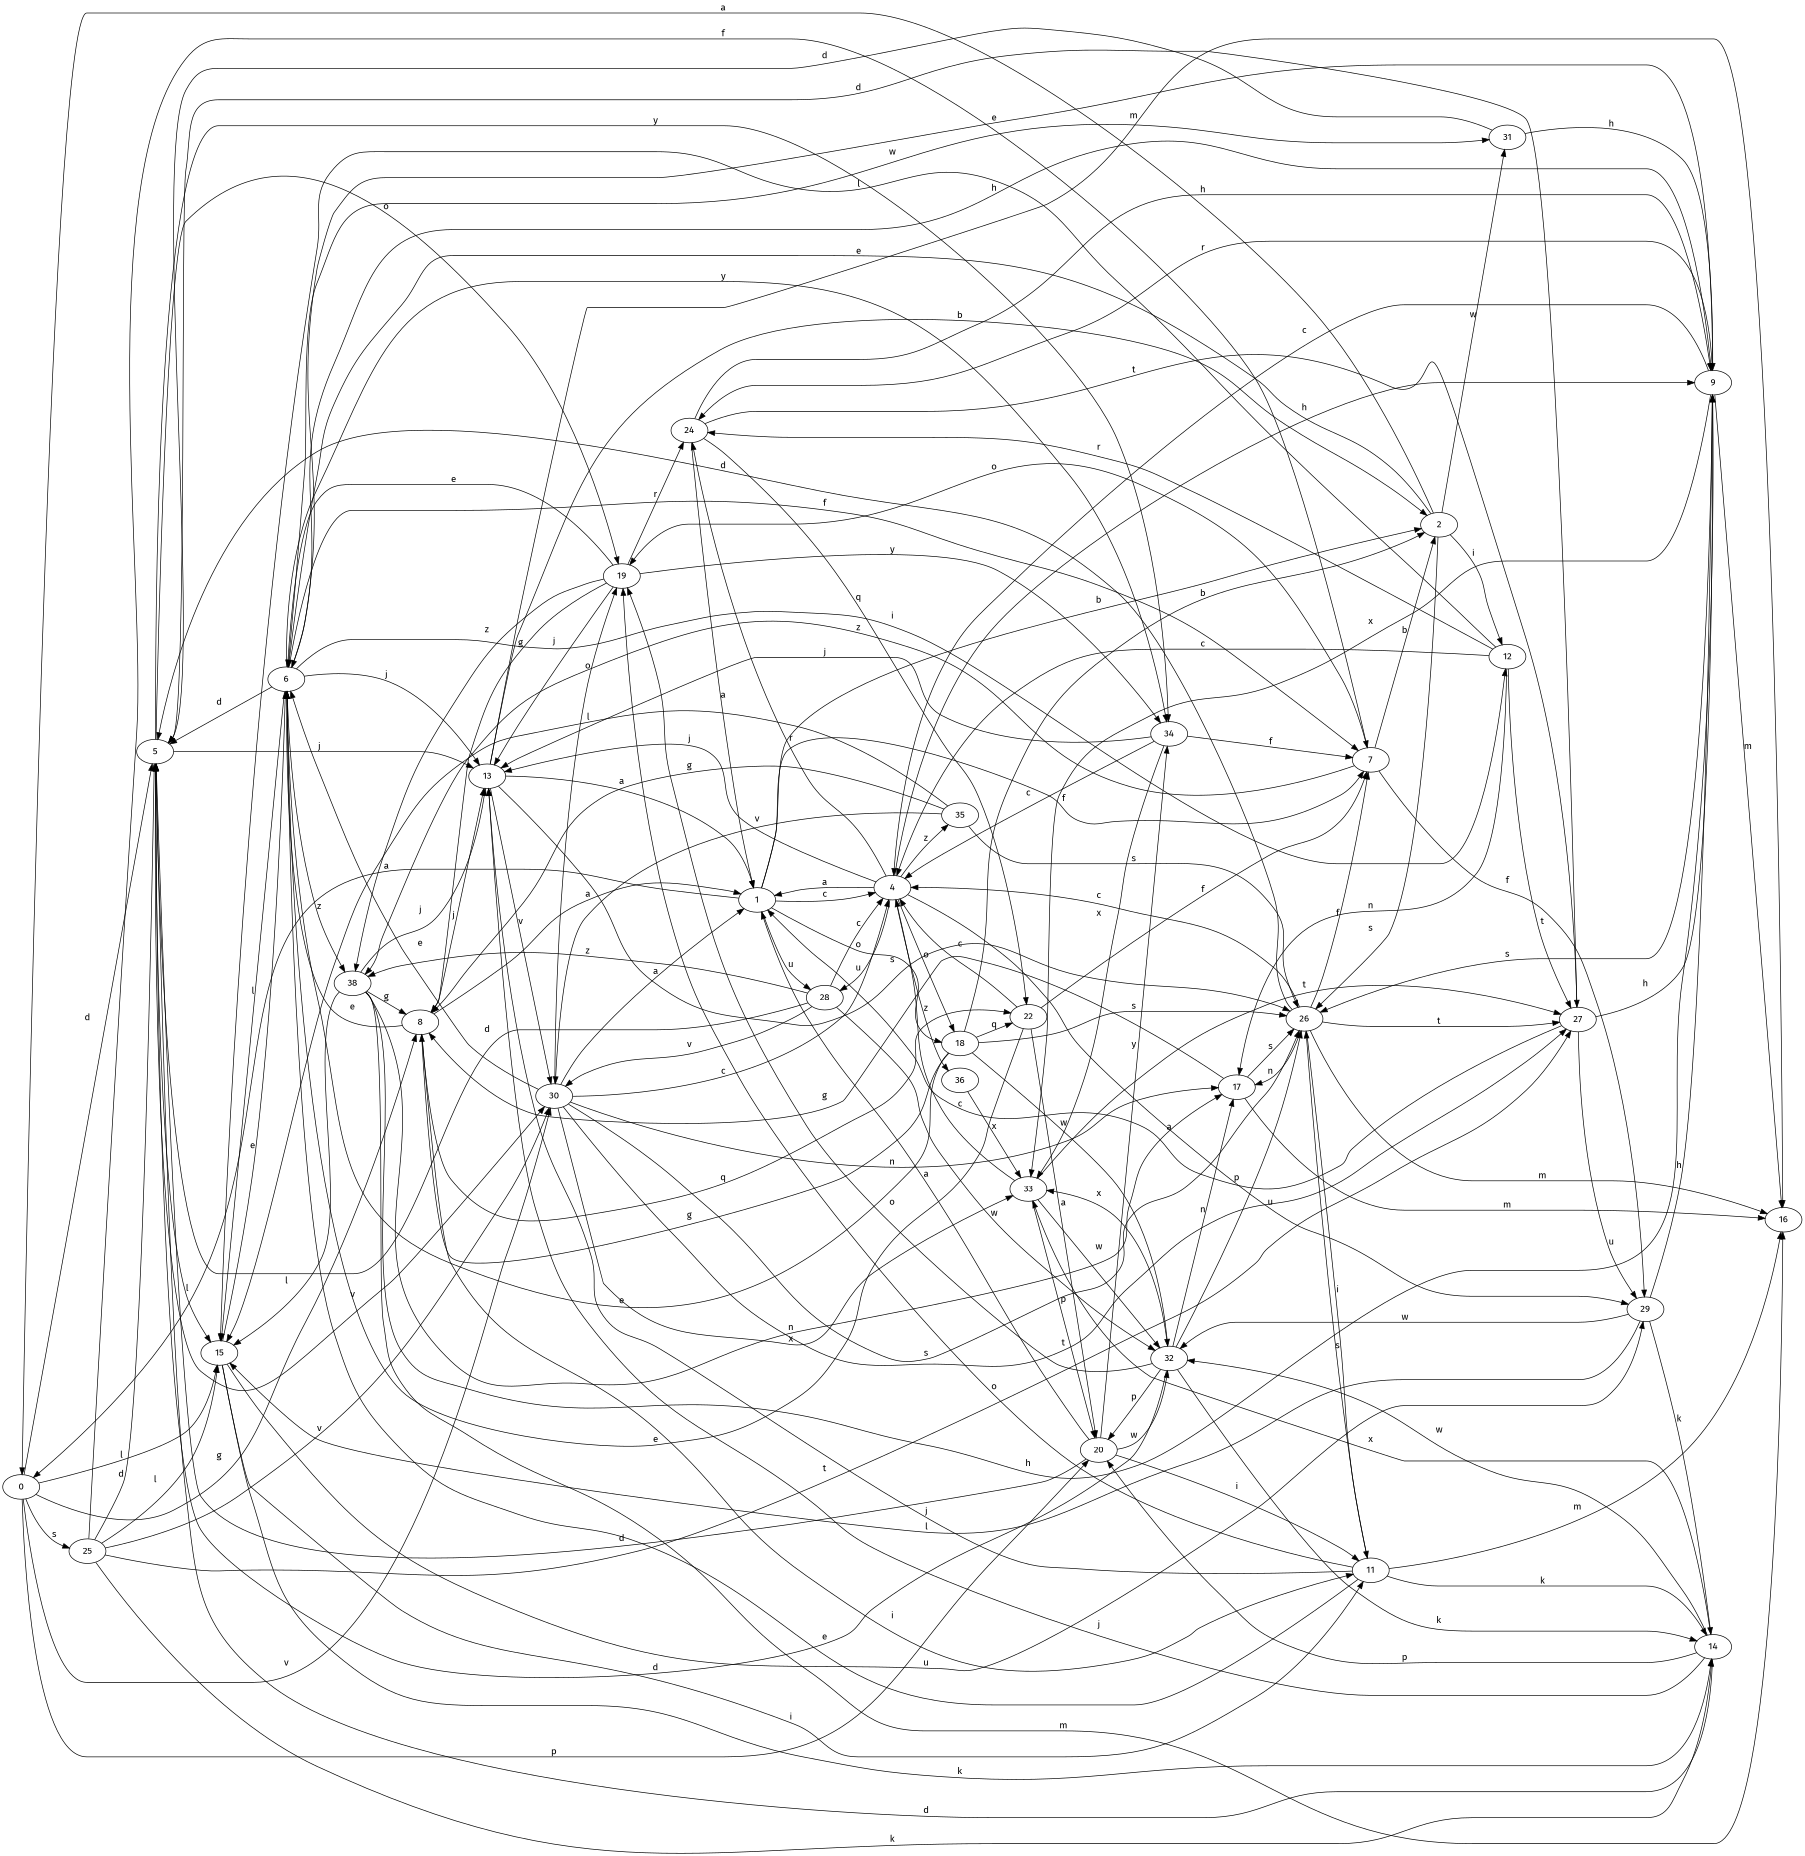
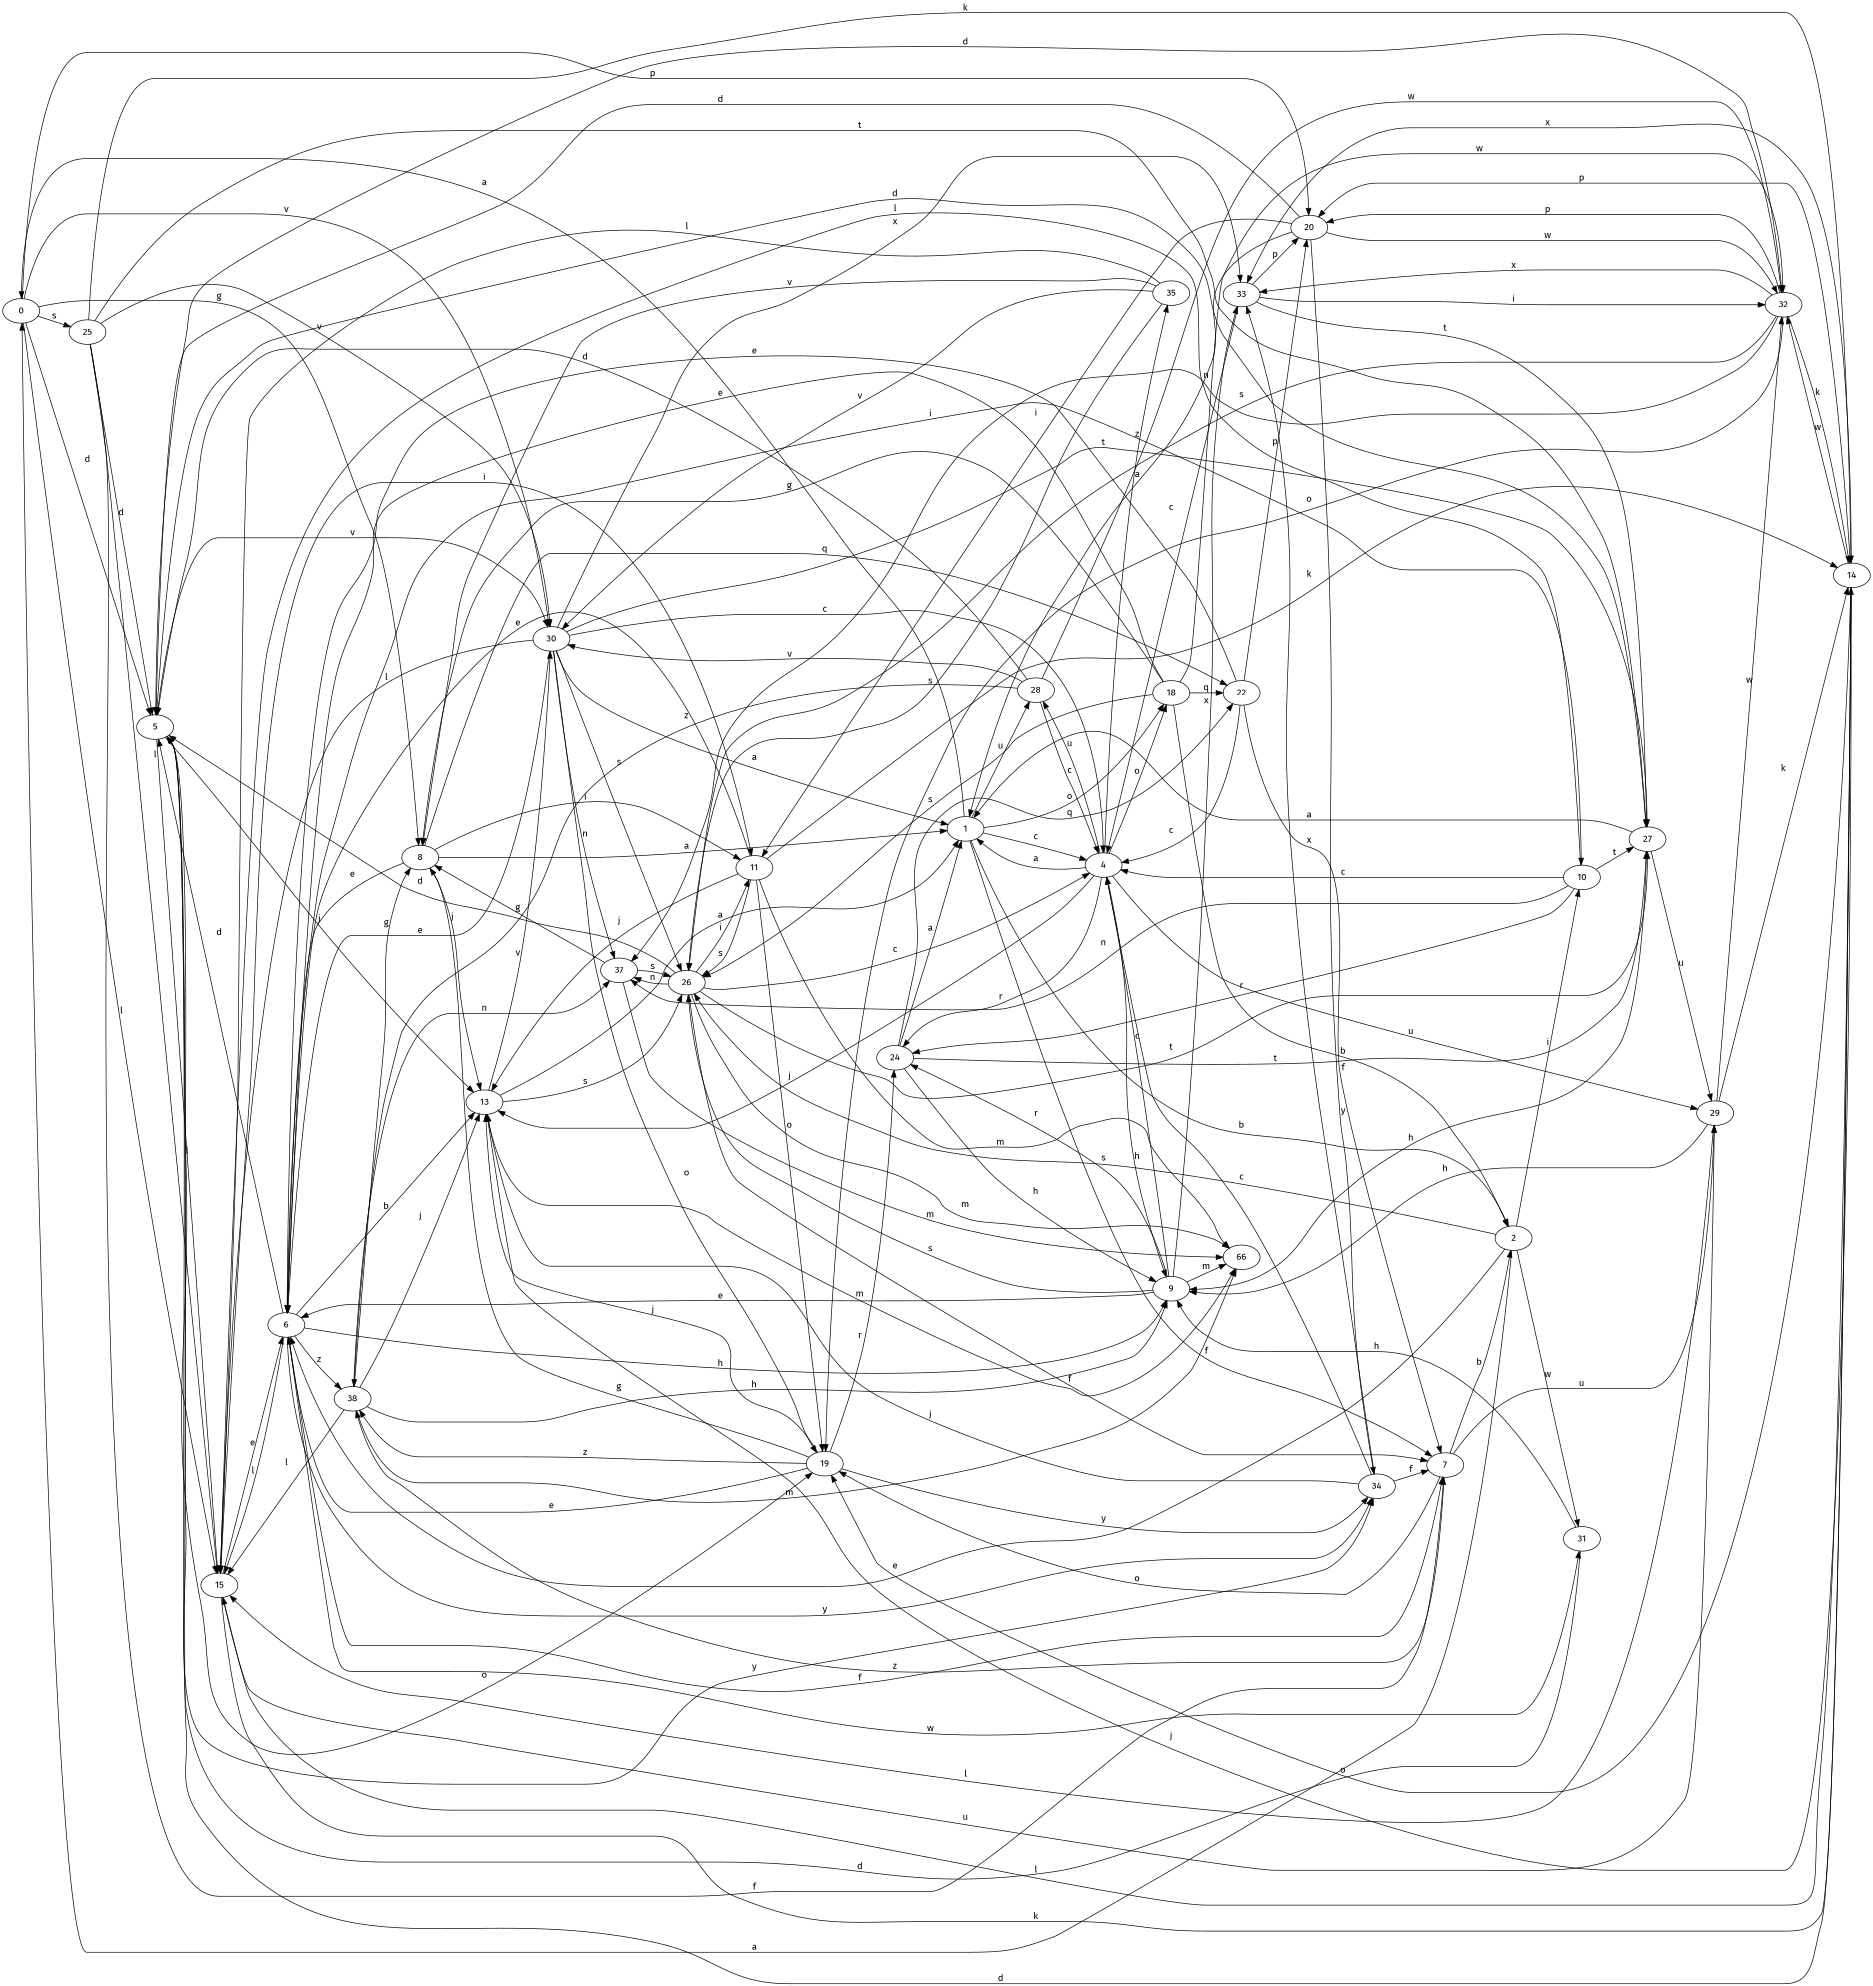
(848, 322) -> none
(1507, 657) -> (1582, 877)
(386, 675) -> (386, 1206)
(689, 766) -> (790, 283)
(1507, 880) -> (1582, 1383)
none -> (261, 1032)
(960, 1080) -> none
(1237, 1087) -> (619, 970)
(1237, 1178) -> (1242, 395)
(1064, 1203) -> (1275, 442)
(1784, 1220) -> (1242, 1257)
(1099, 1247) -> (1514, 299)
none -> (1720, 1575)
none -> (1614, 1905)
